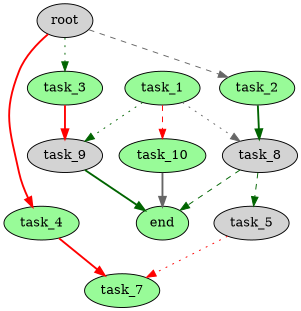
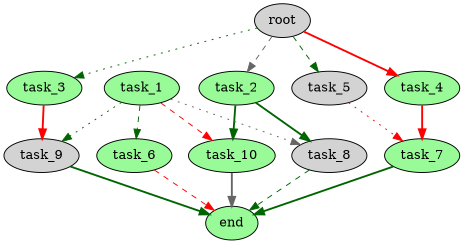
none -> (235, 115)
none -> (134, 156)
(256, 185) -> (303, 50)
none -> (328, 189)
